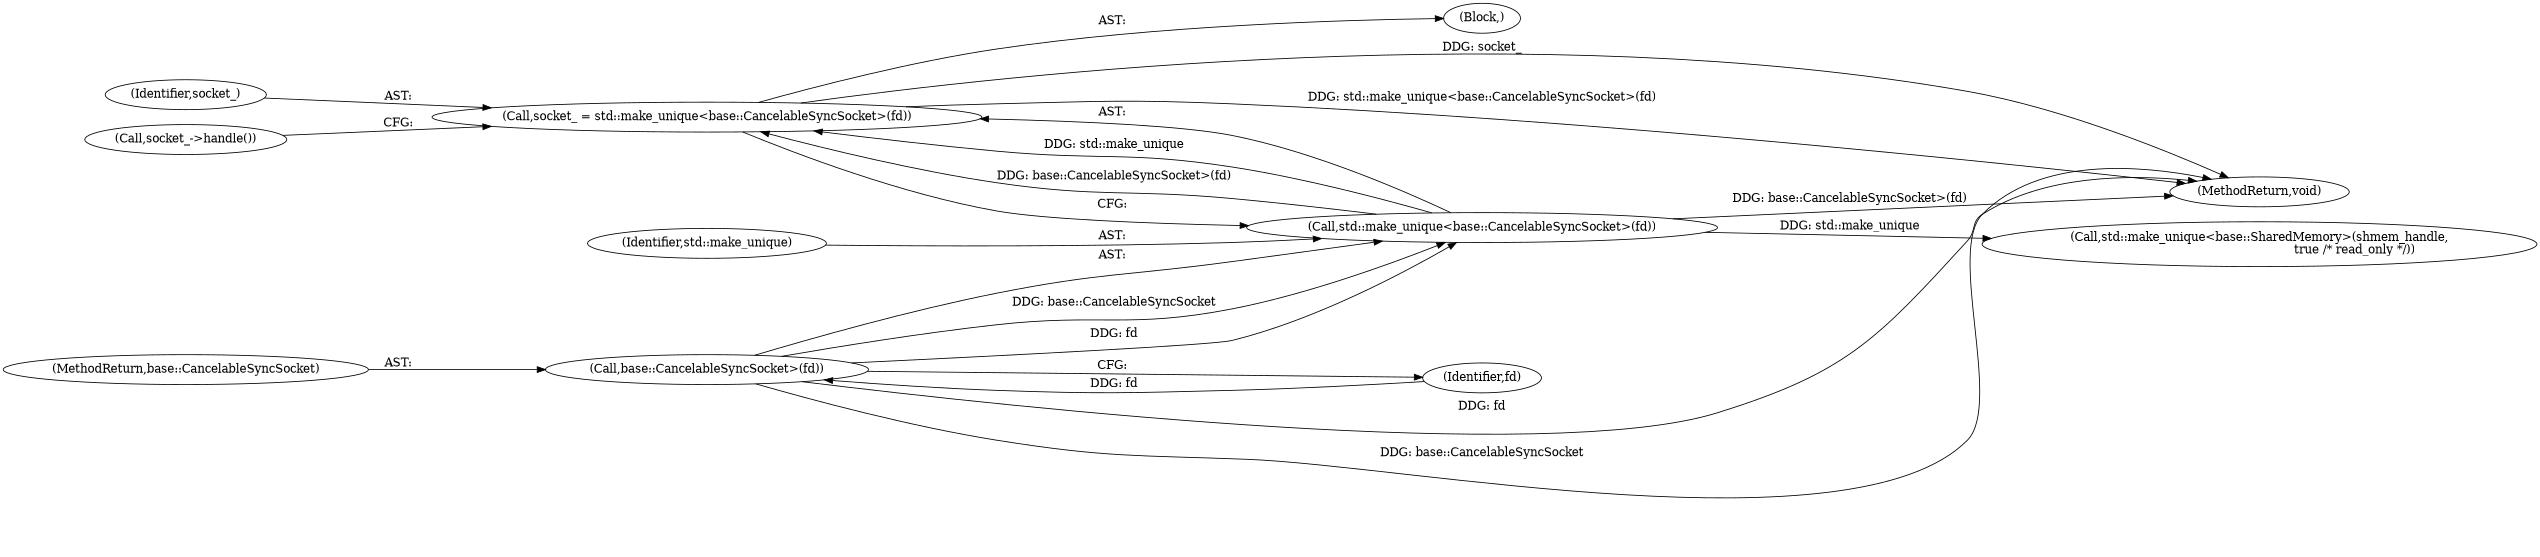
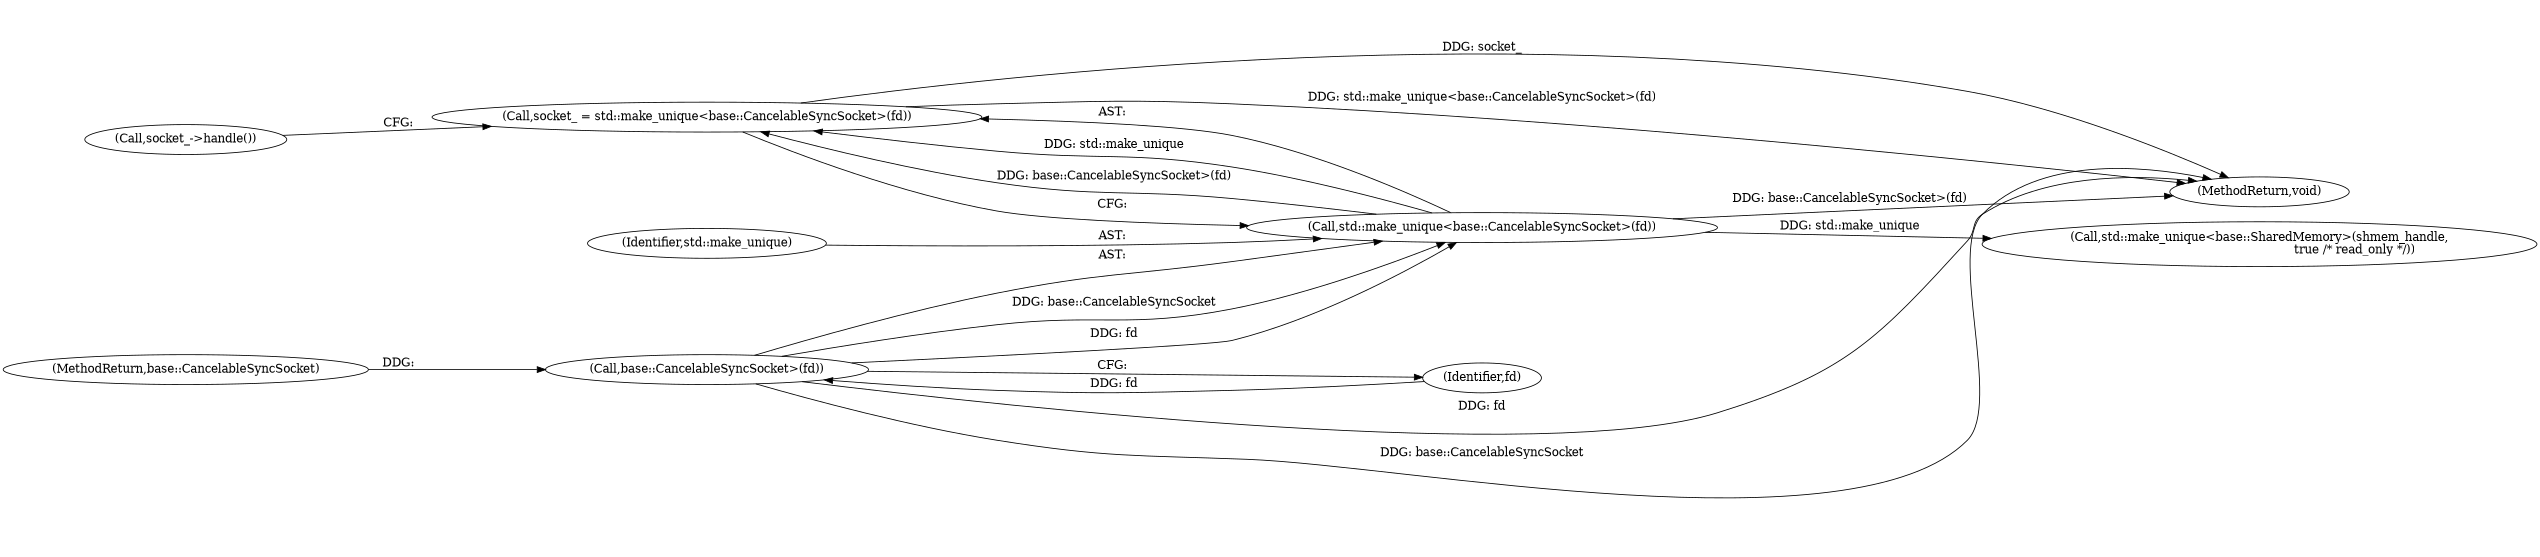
(1482, 18) -> none
(186, 95) -> none
(400, 363) -> (400, 363)
